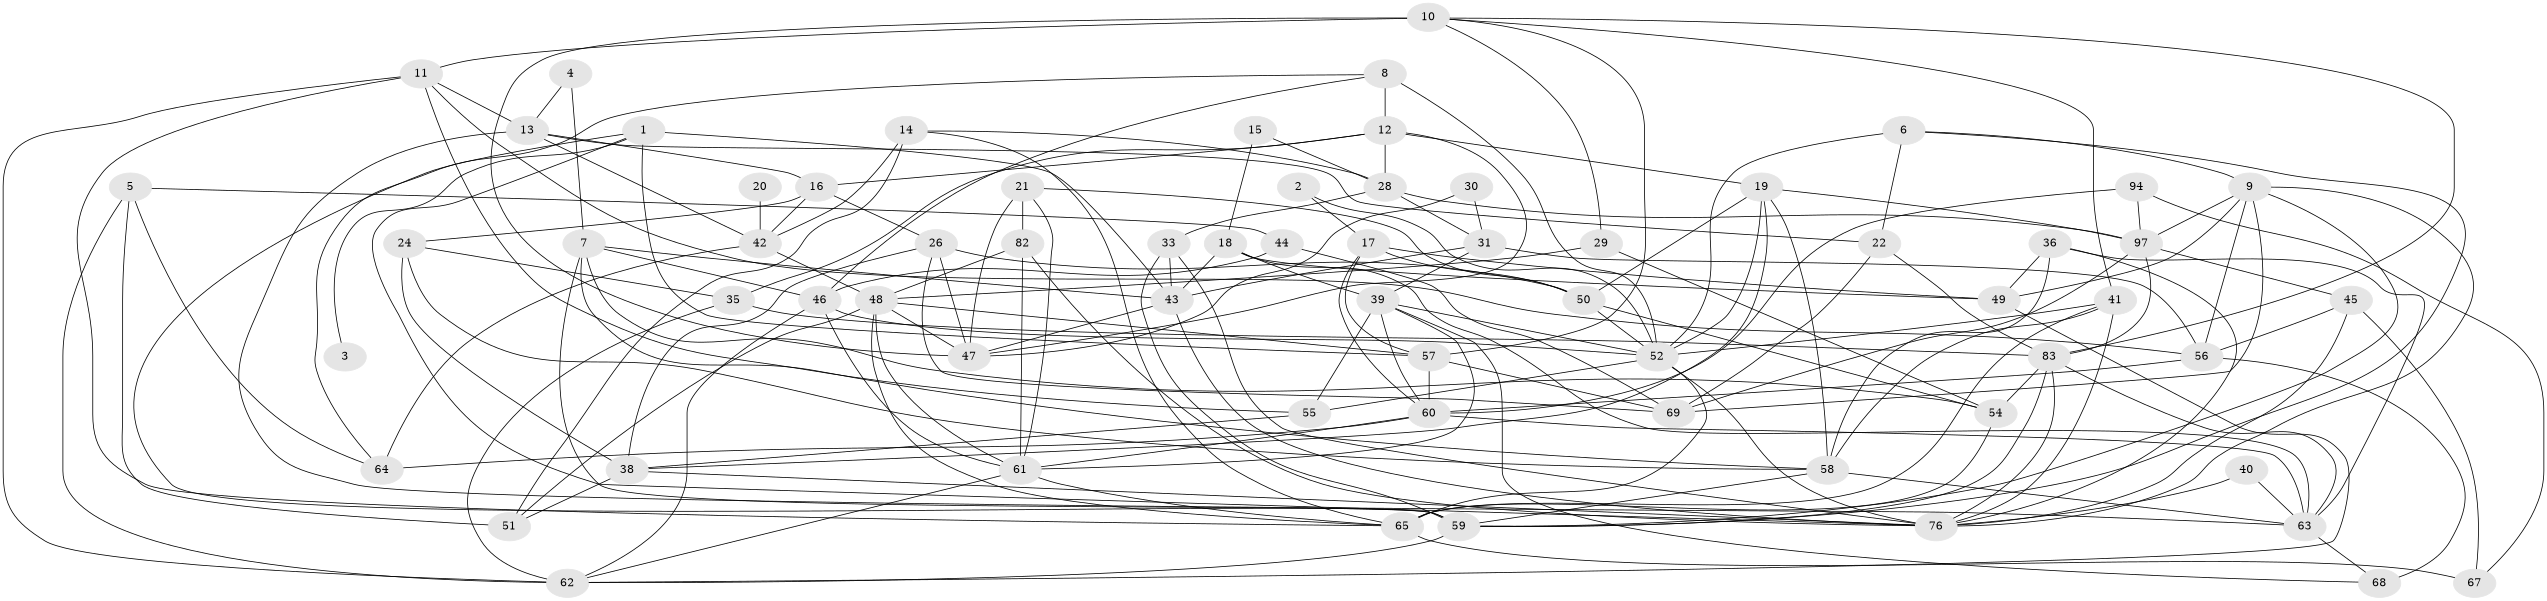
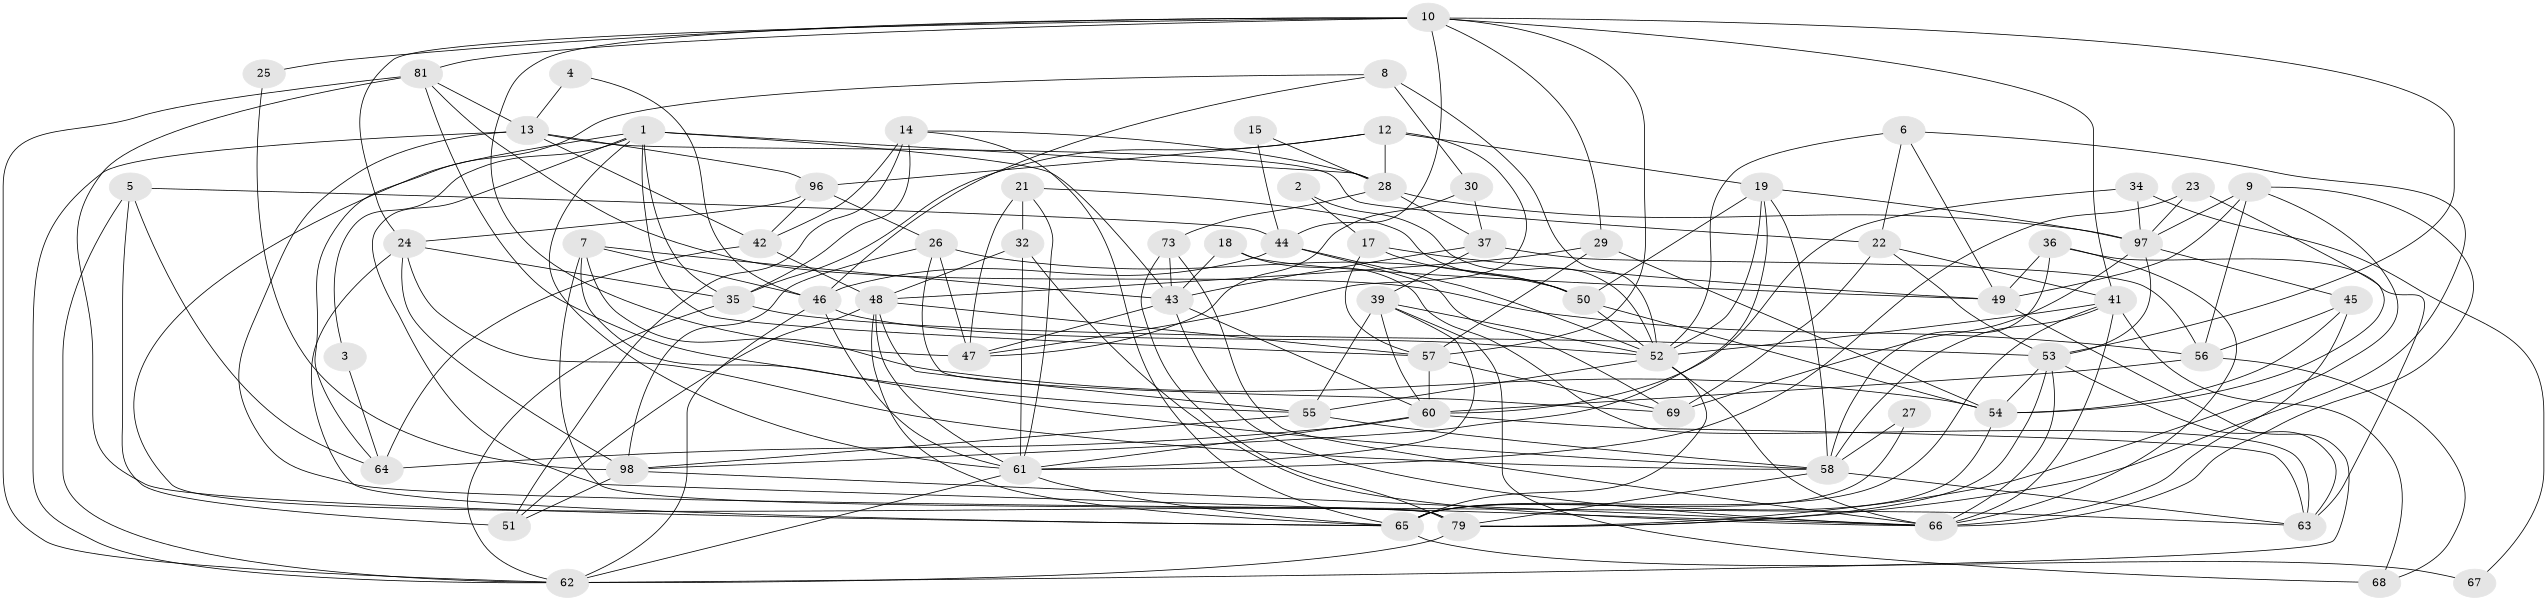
none -> (805, 29)
none -> (264, 74)
(421, 74) -> (421, 74)
(1385, 102) -> (1428, 131)
(2081, 145) -> (1958, 226)
none -> (1158, 161)
(578, 162) -> (702, 181)
none -> (1427, 179)
(760, 187) -> none
(817, 187) -> (817, 187)
(1240, 187) -> (1267, 187)
(2137, 187) -> (2137, 187)
none -> (2193, 187)
none -> (661, 229)
none -> (851, 231)
(1023, 244) -> (1023, 244)
(1169, 244) -> (1169, 244)
(1485, 244) -> (1485, 244)
none -> (2007, 274)
(1300, 275) -> none
none -> (1473, 290)
none -> (1519, 298)
(907, 319) -> (1134, 395)
(1349, 330) -> (1301, 357)
(2049, 357) -> (2049, 357)
none -> (679, 384)
none -> (33, 385)
(2070, 385) -> none
none -> (1909, 413)
none -> (364, 416)
(2454, 427) -> (2197, 390)
none -> (1556, 445)
(627, 470) -> (627, 470)
(2247, 470) -> none
none -> (505, 504)
(1459, 527) -> (1459, 527)
(1936, 527) -> (1936, 527)
(2342, 555) -> (2308, 406)
